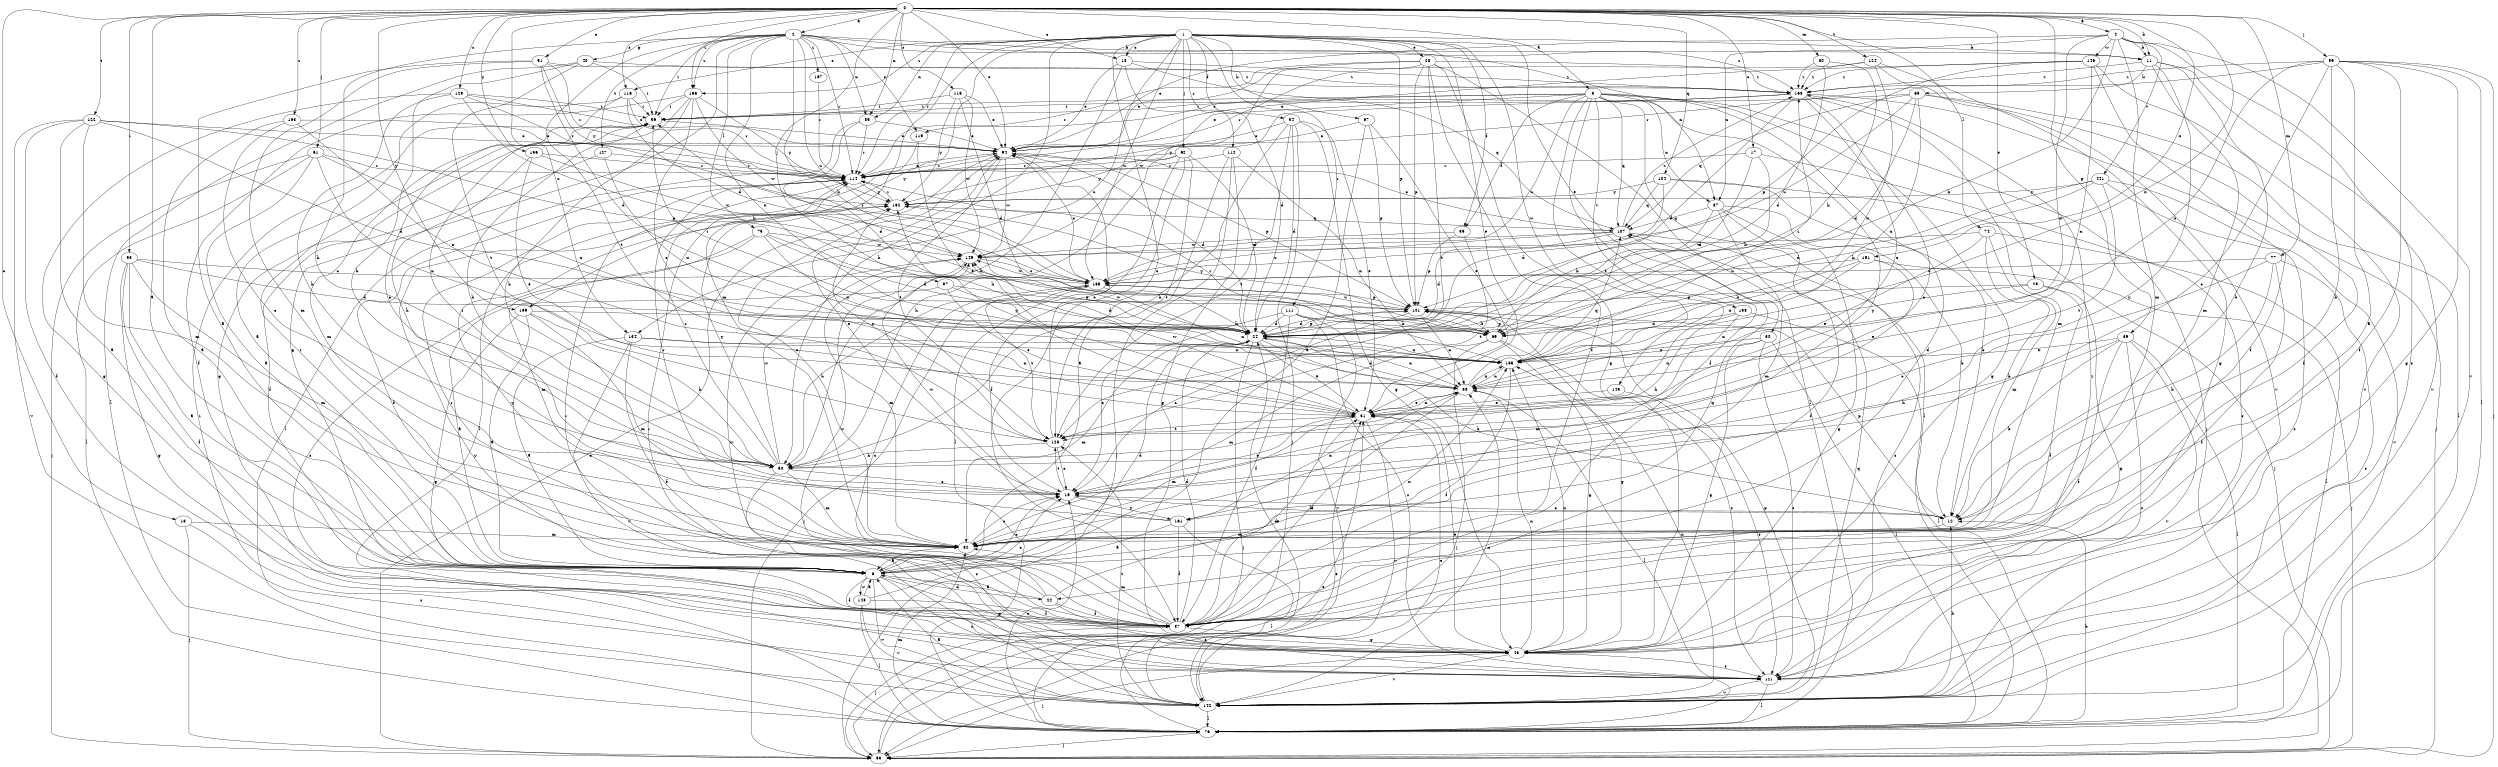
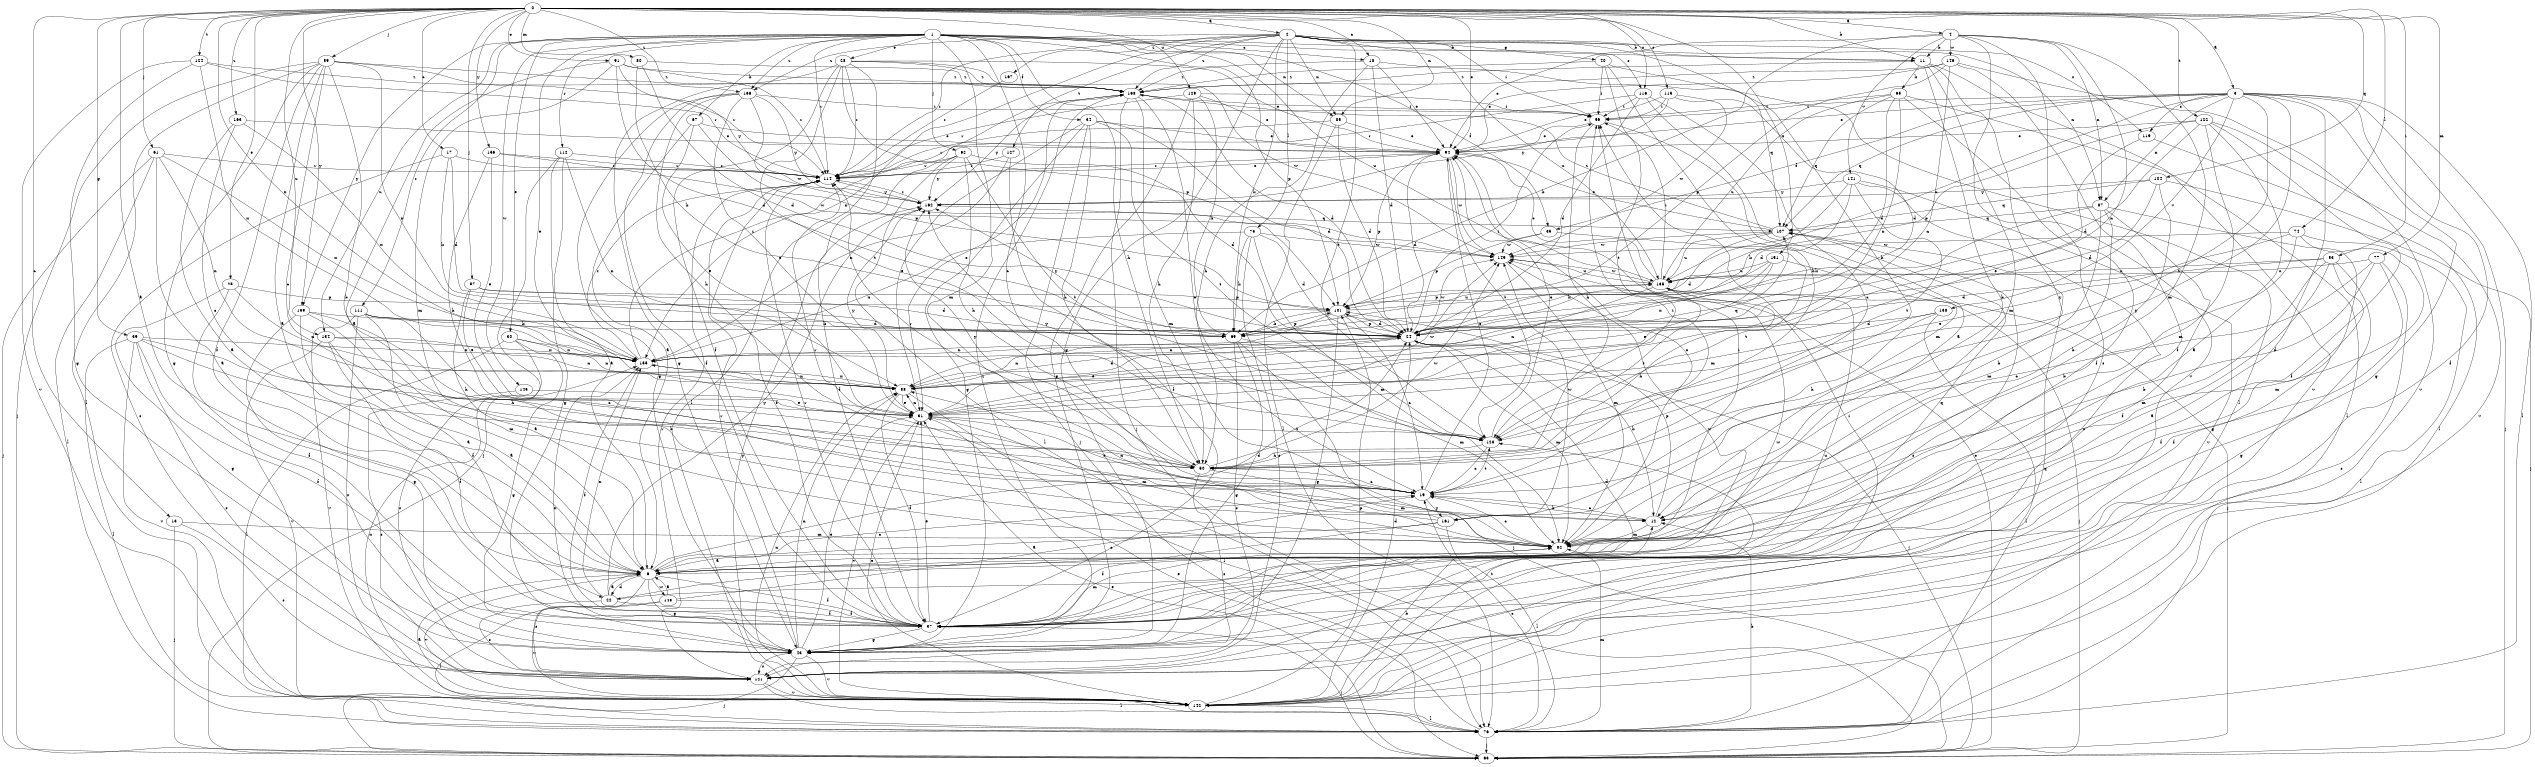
(2100, 179) -> (1852, 179)
(837, 218) -> (1561, 217)
(1355, 454) -> (1461, 379)
(1254, 465) -> (474, 460)
